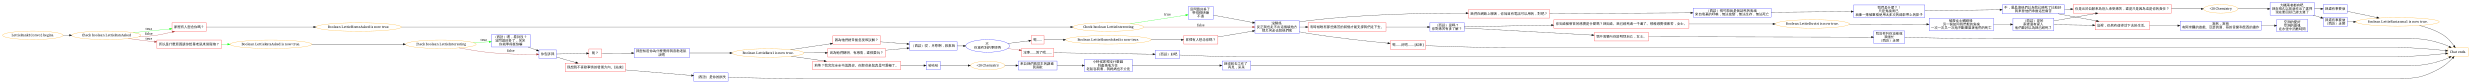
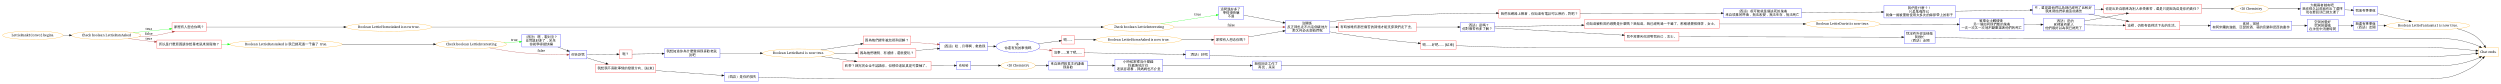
(2317, 16) -> (2345, 26)
(894, 43) -> (924, 43)
(271, 44) -> (286, 44)
